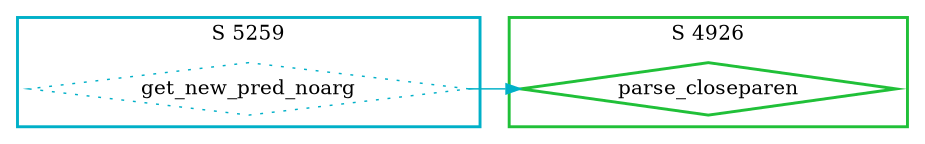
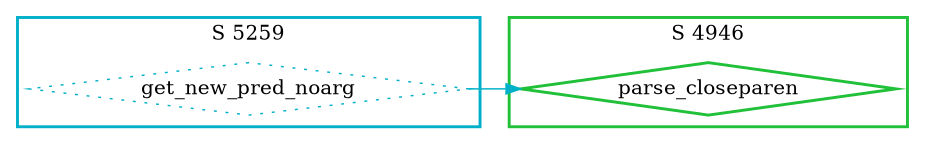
(708, 34) -> (708, 34)
